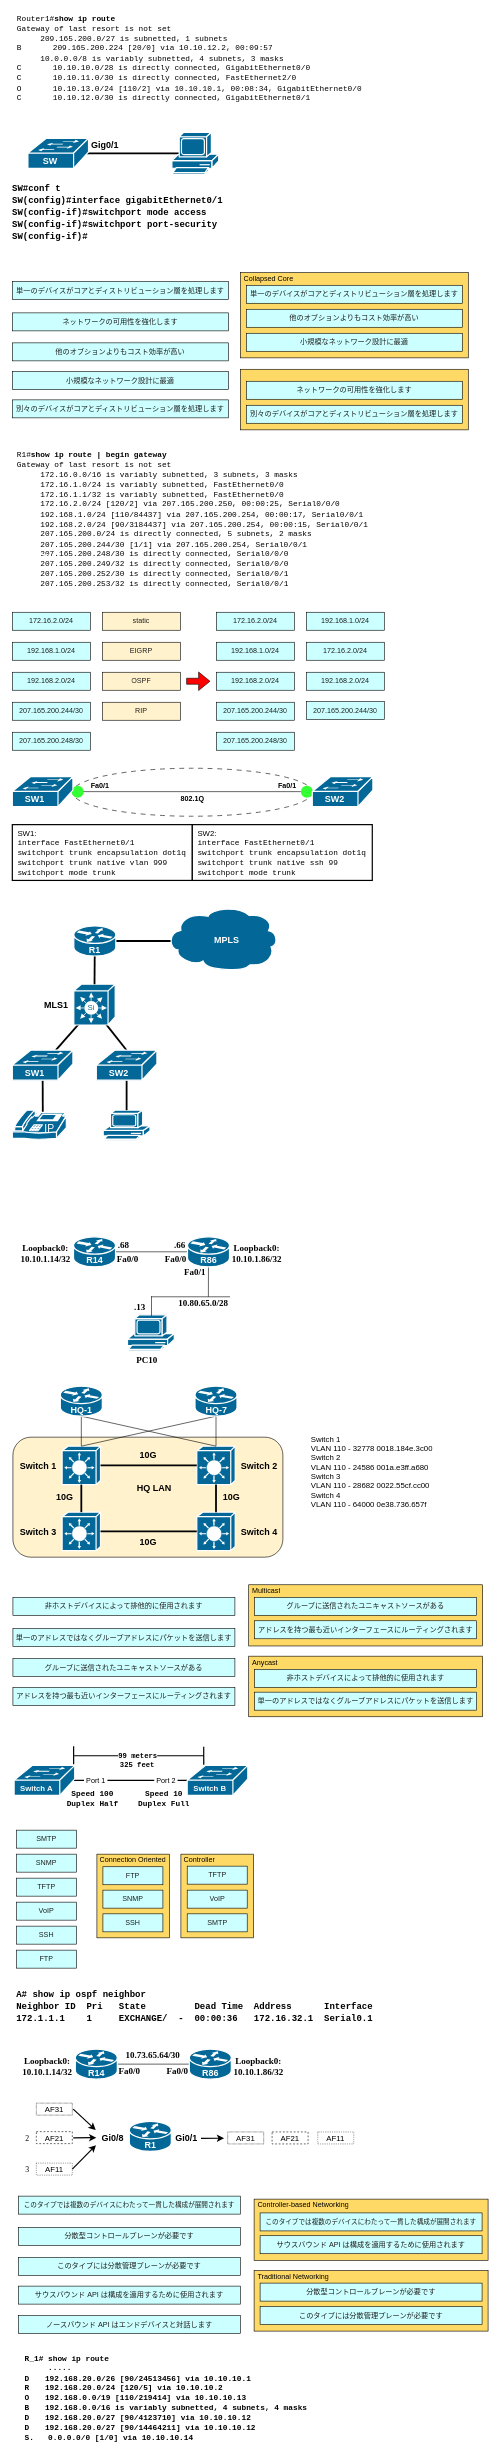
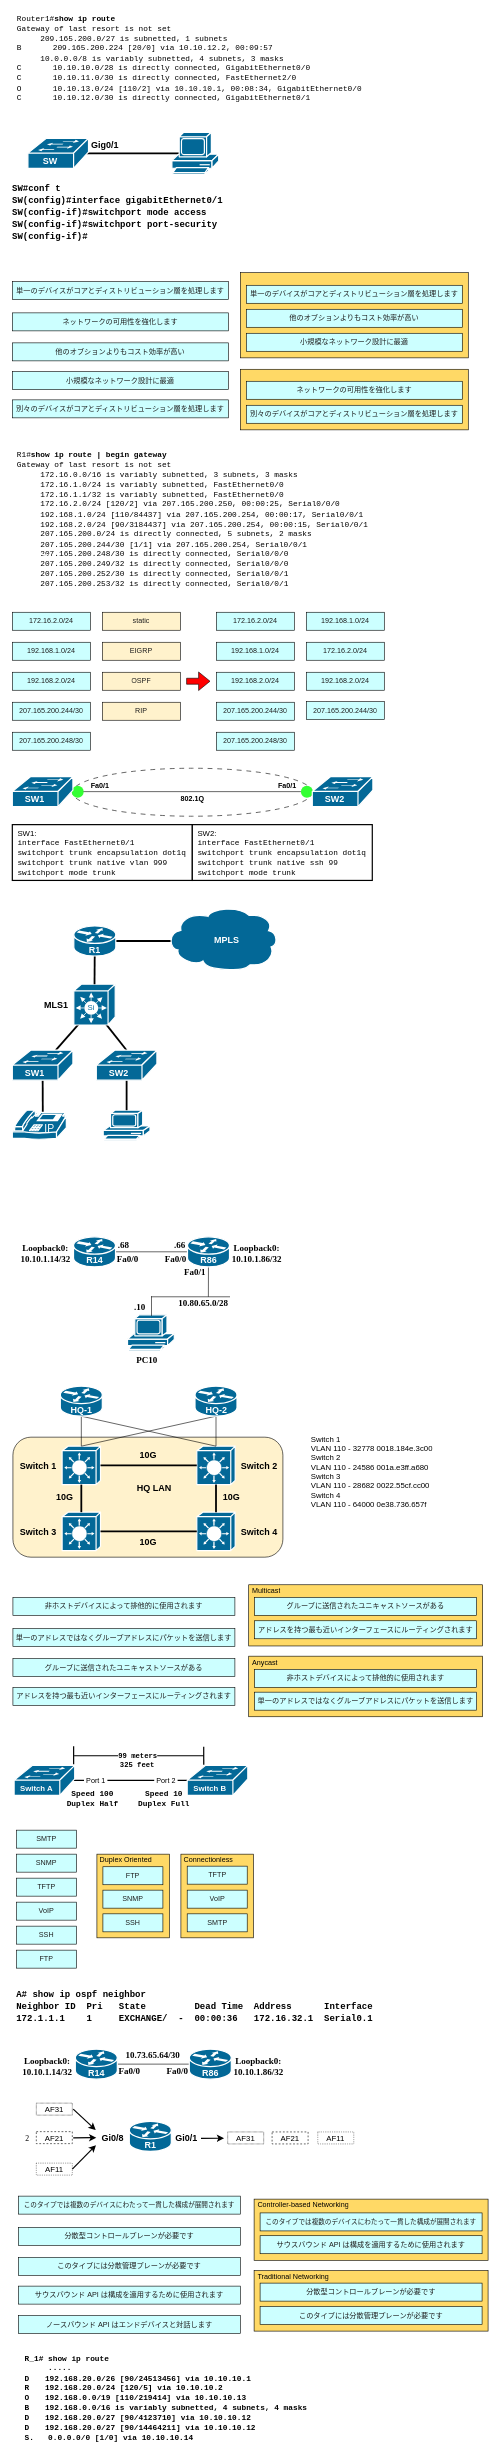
(270, 279) -> none
(140, 1307) -> (140, 1307)
(217, 1410) -> (217, 1410)
(135, 1860) -> (127, 1860)
(202, 1860) -> (210, 1860)
(27, 2169) -> none
